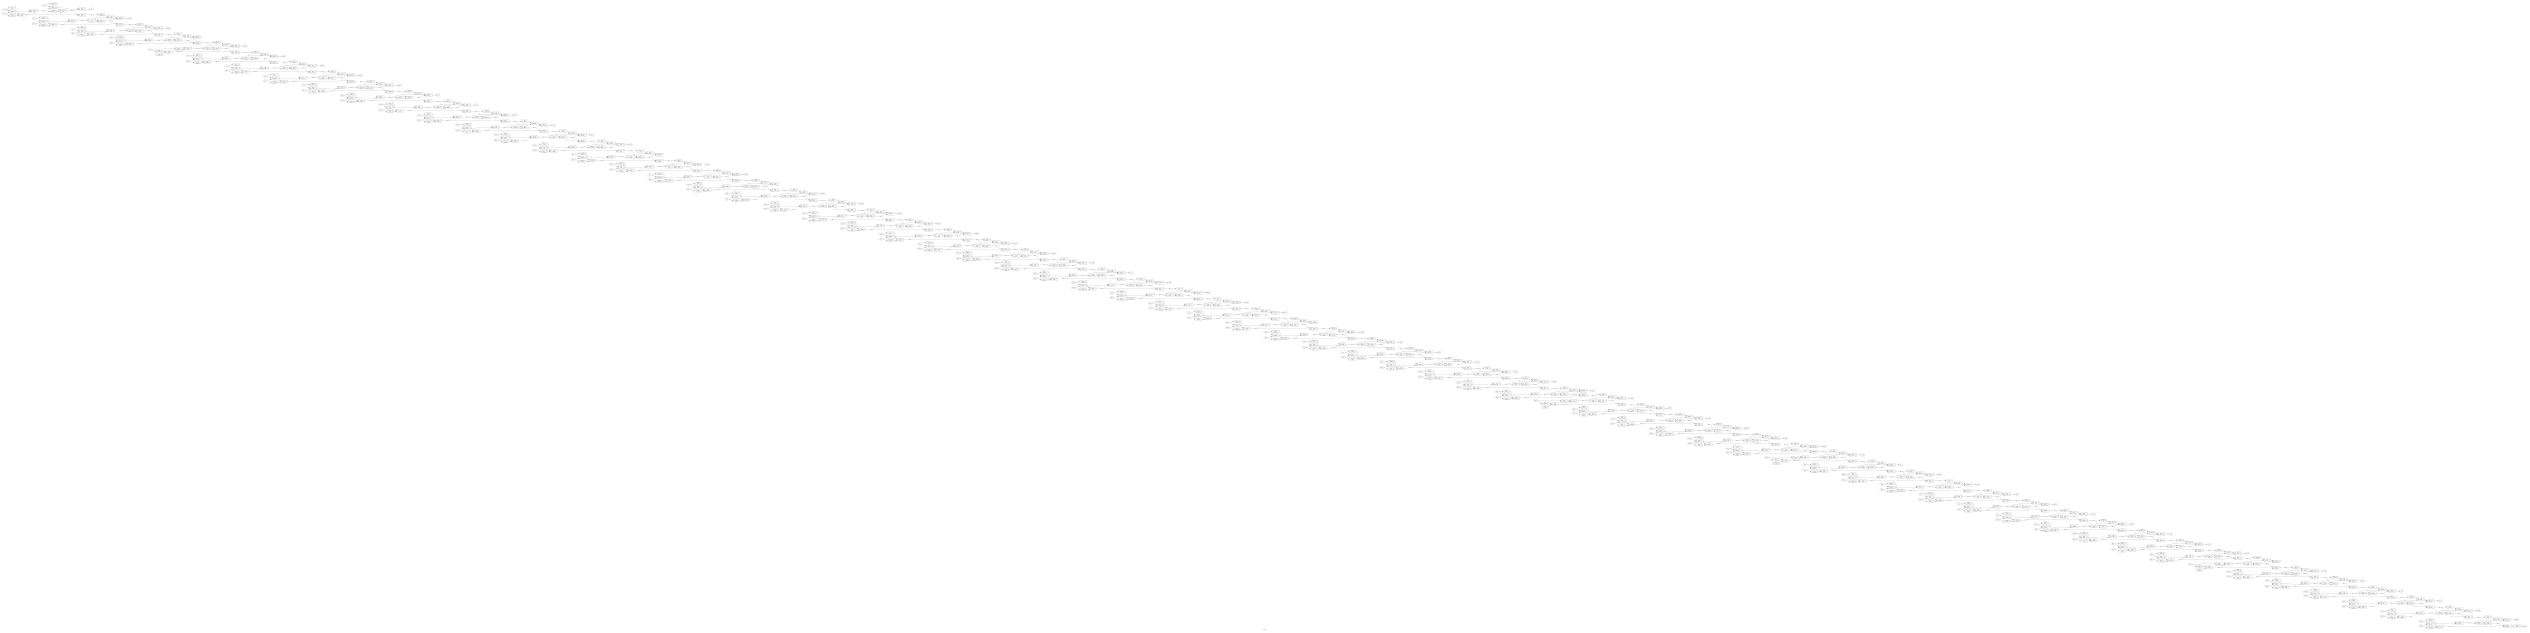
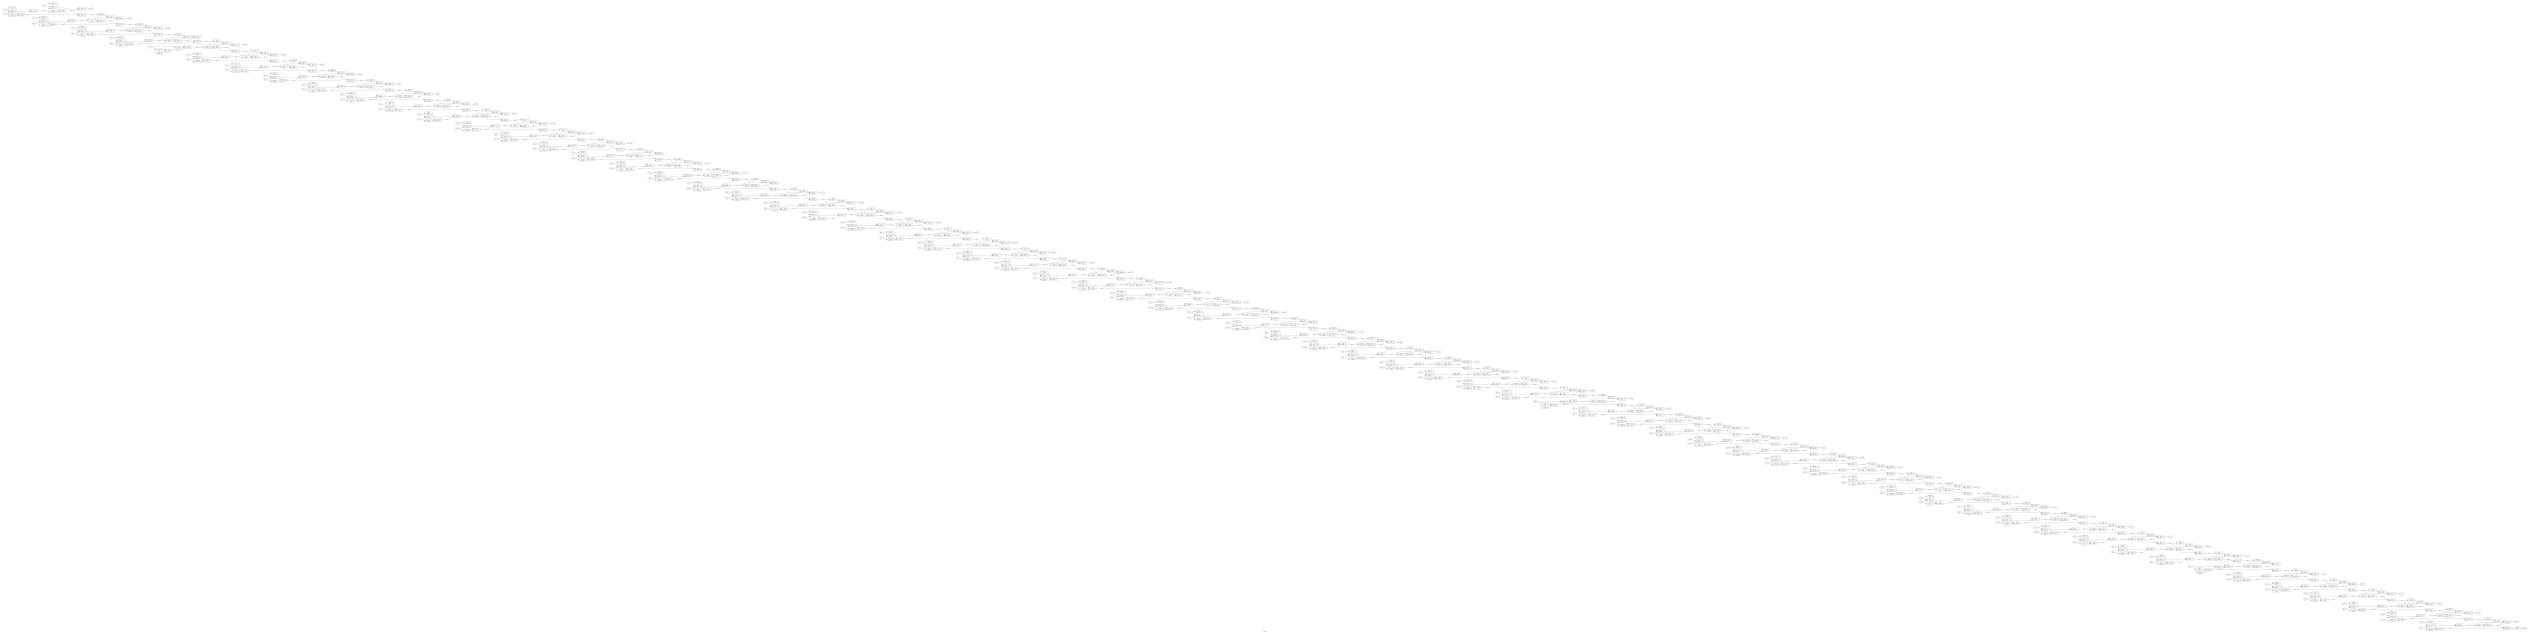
none -> (1766, 463)
